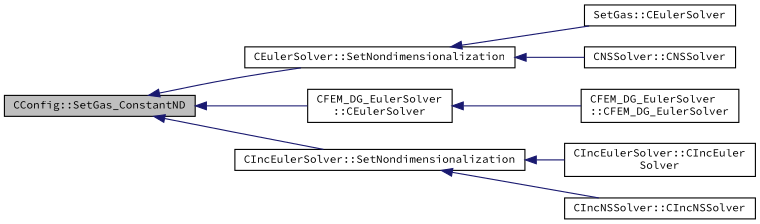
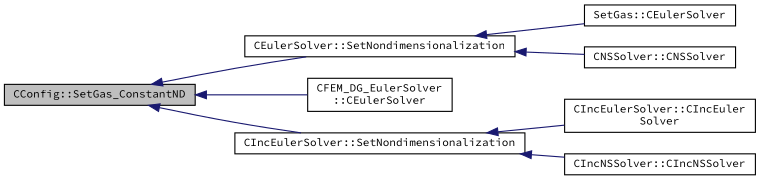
(660, 106) -> none
